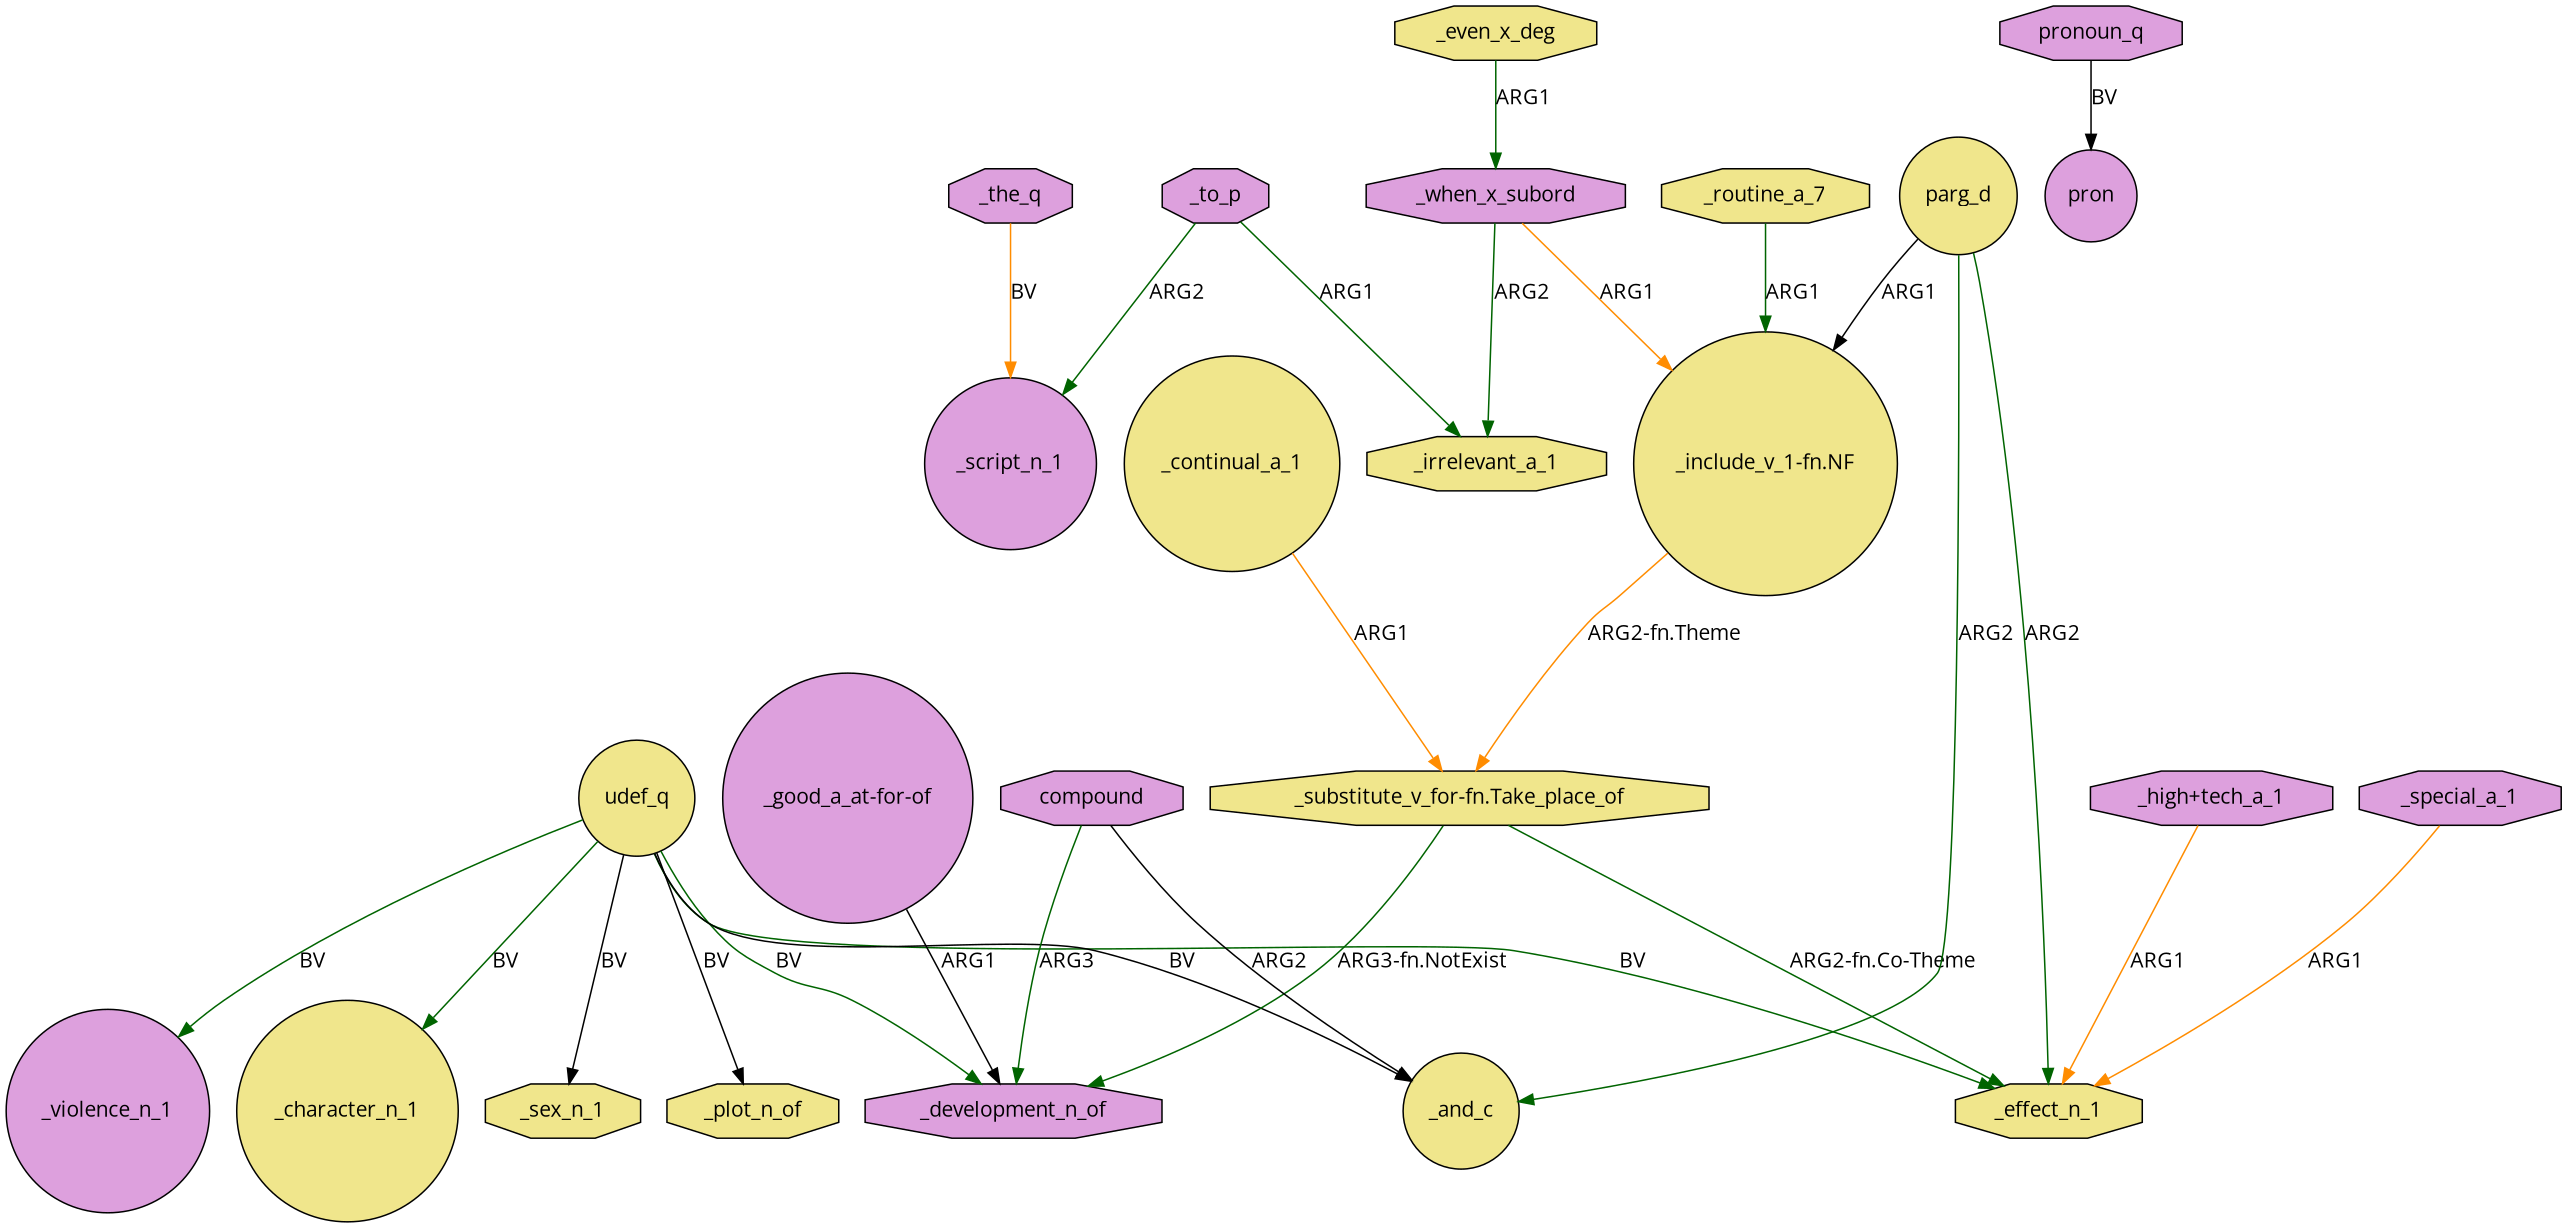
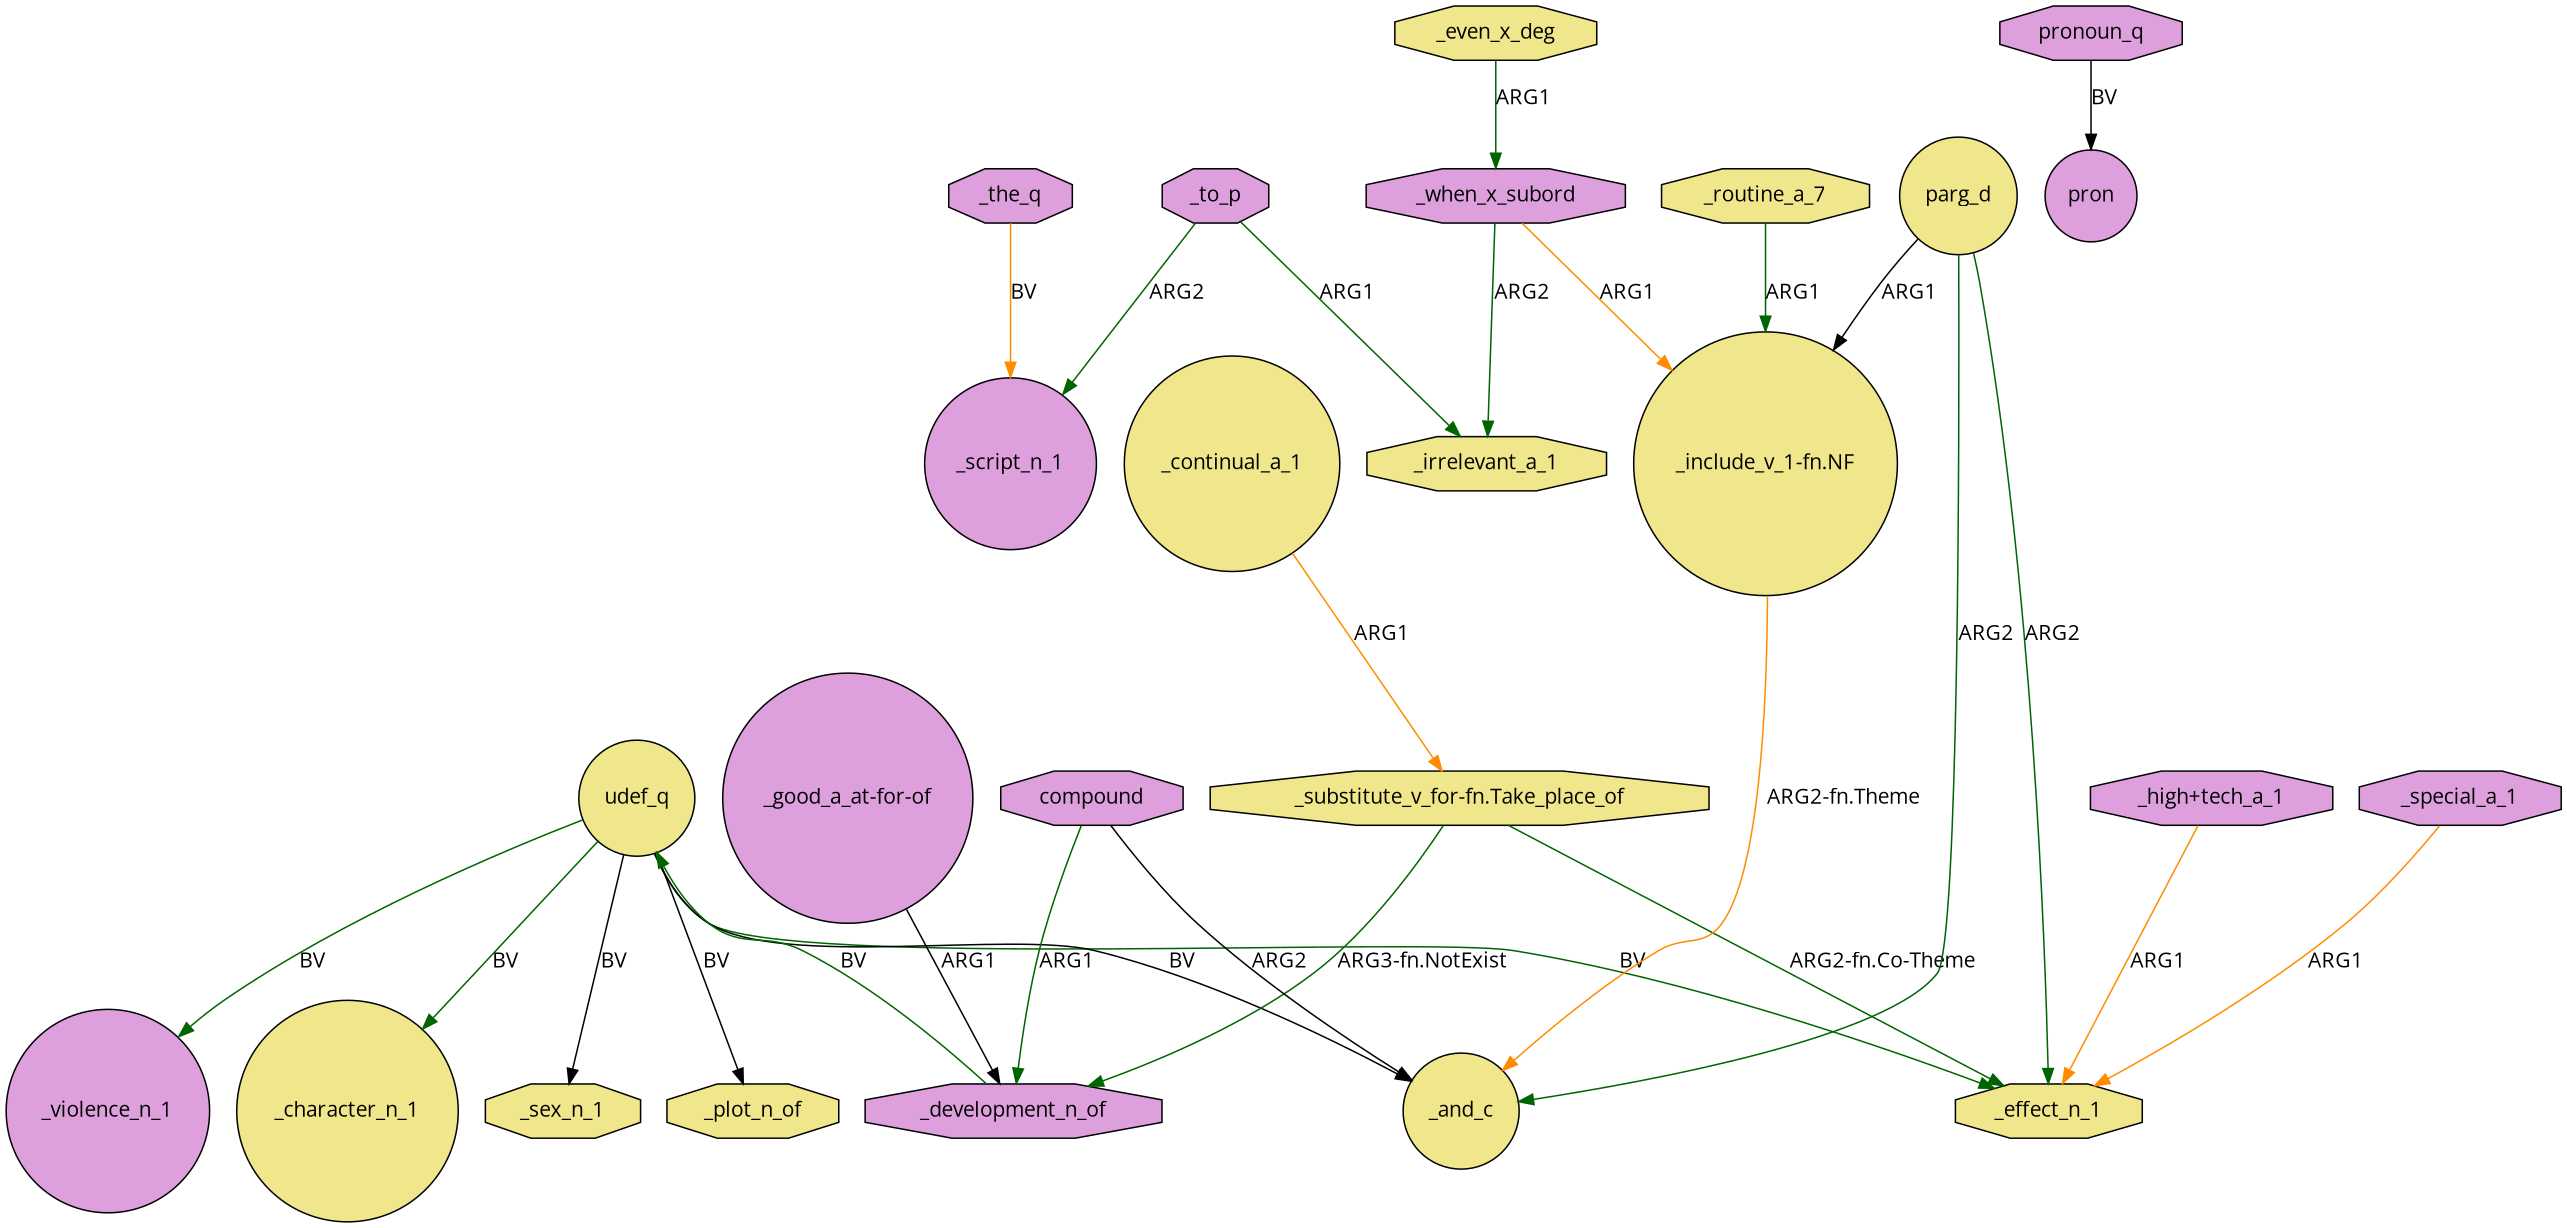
(1567, 647) -> (1738, 887)
(1067, 962) -> (1067, 962)
(798, 983) -> (827, 964)
